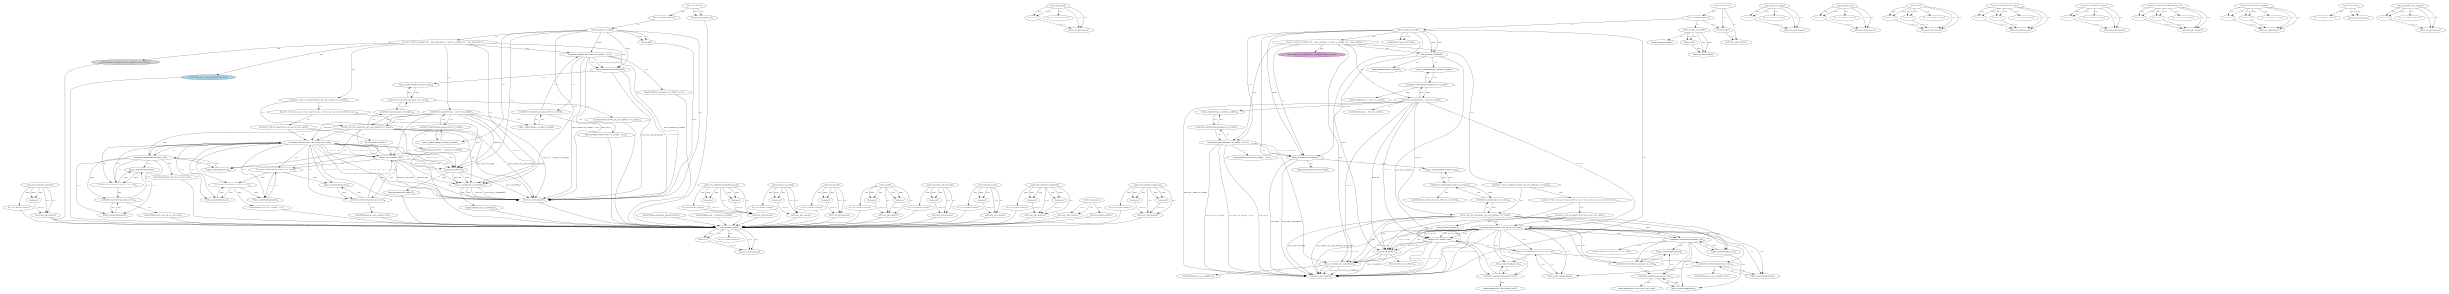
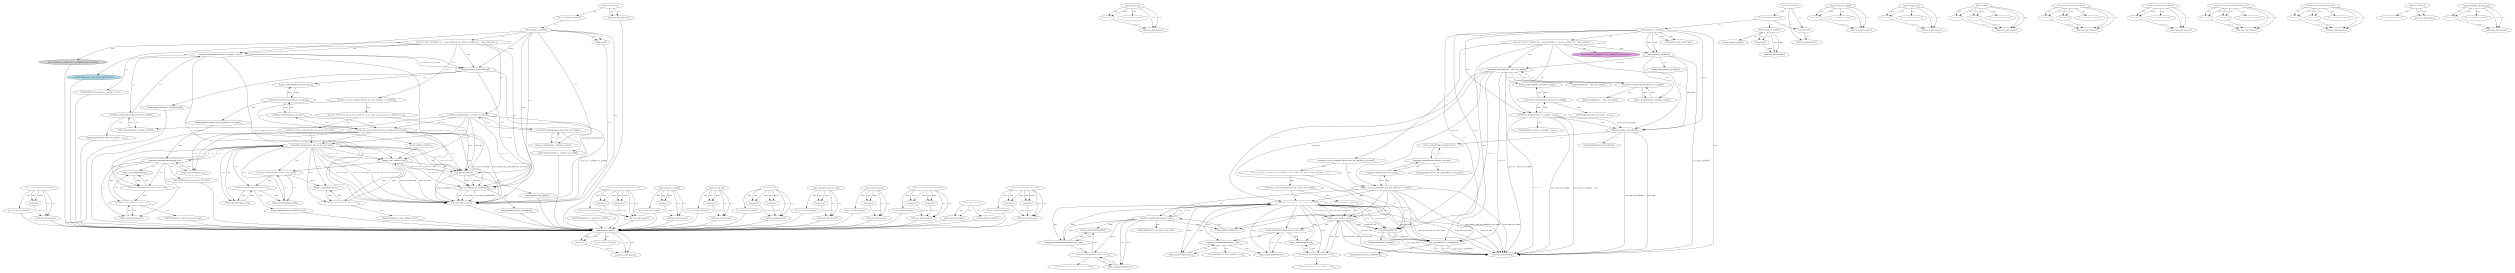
none -> (1588, 63)
none -> (316, 76)
none -> (1594, 115)
